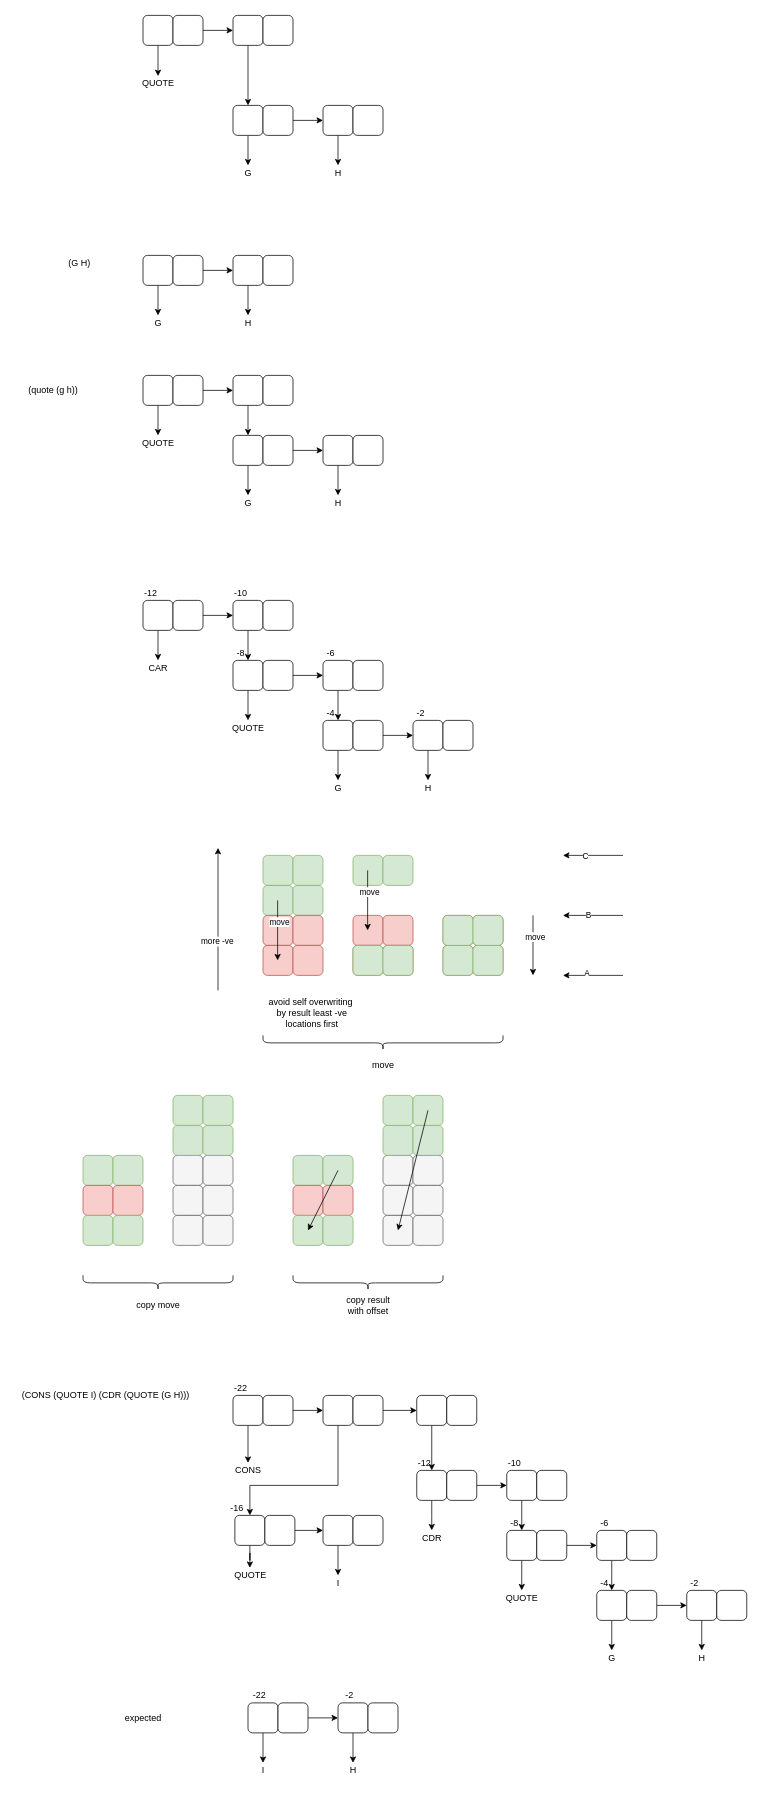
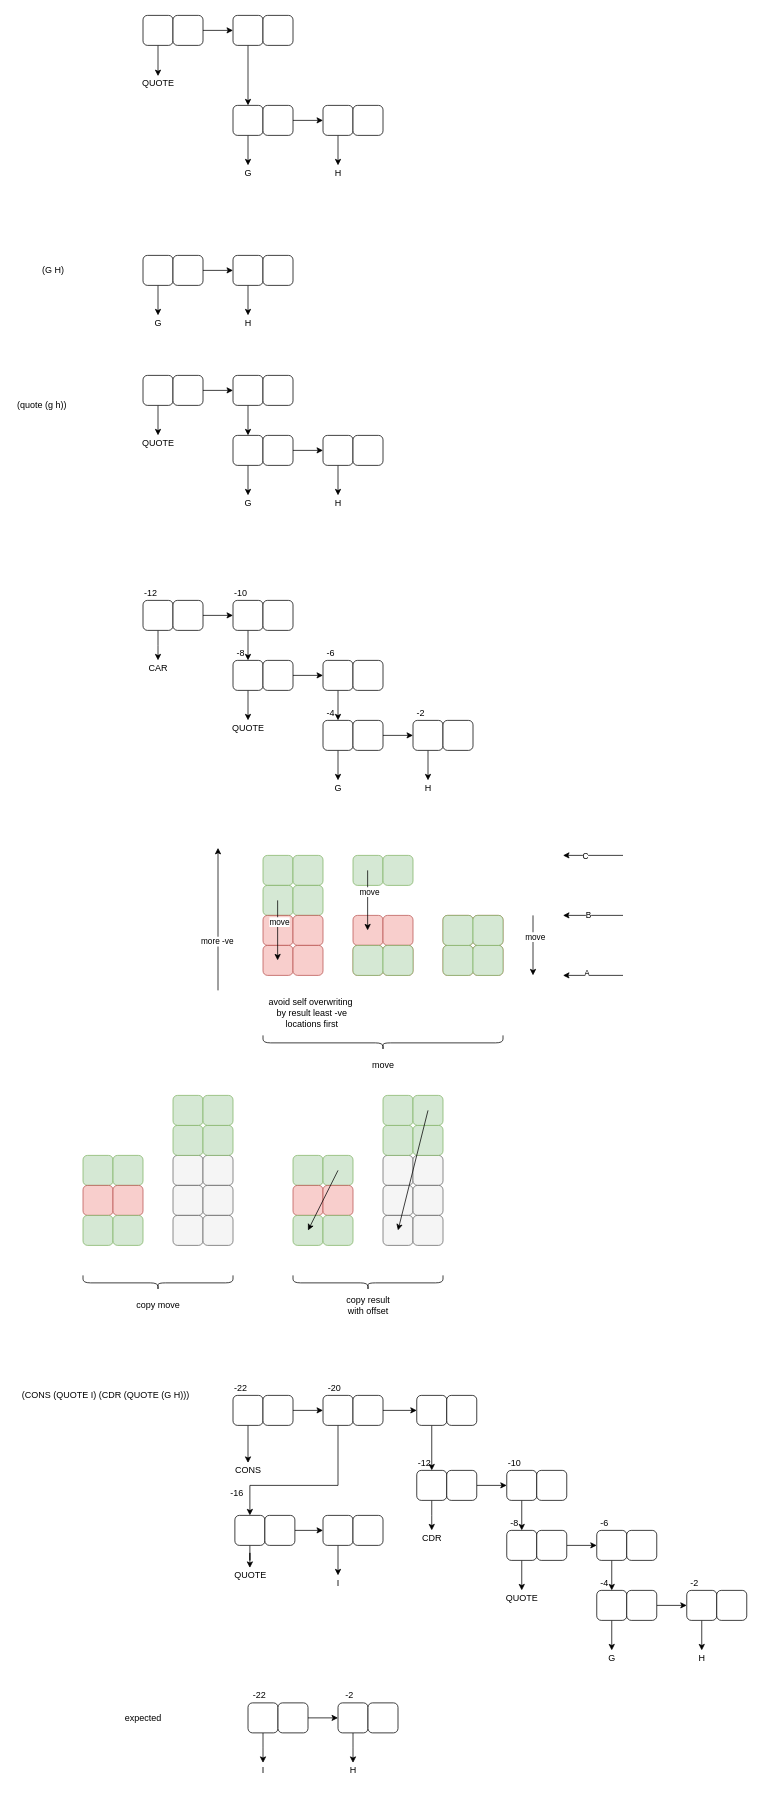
(79, 263) -> (53, 270)
(53, 390) -> (42, 405)
none -> (334, 1388)
(237, 1508) -> (237, 1493)
